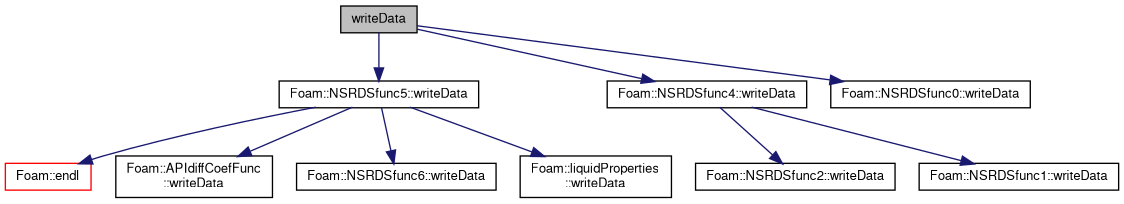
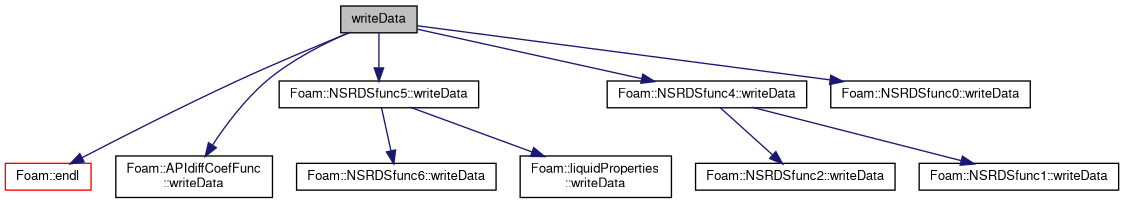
(301, 129) -> (271, 77)
(203, 131) -> (215, 91)
